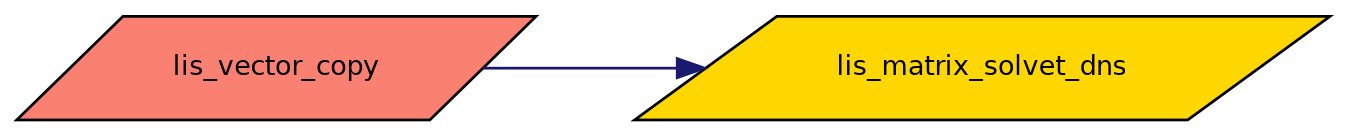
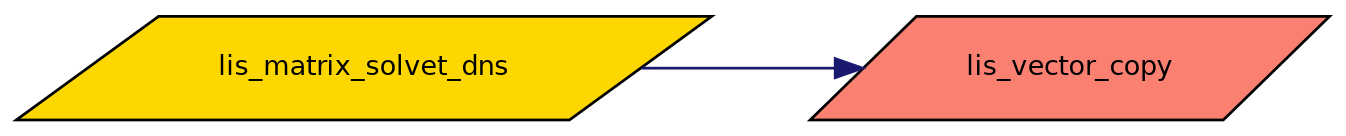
(580, 68) -> (738, 68)
